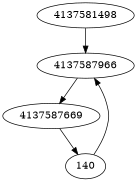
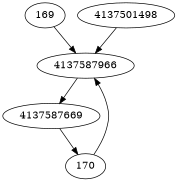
none -> (45, 15)
(86, 15) -> (126, 15)
(86, 166) -> (86, 166)
